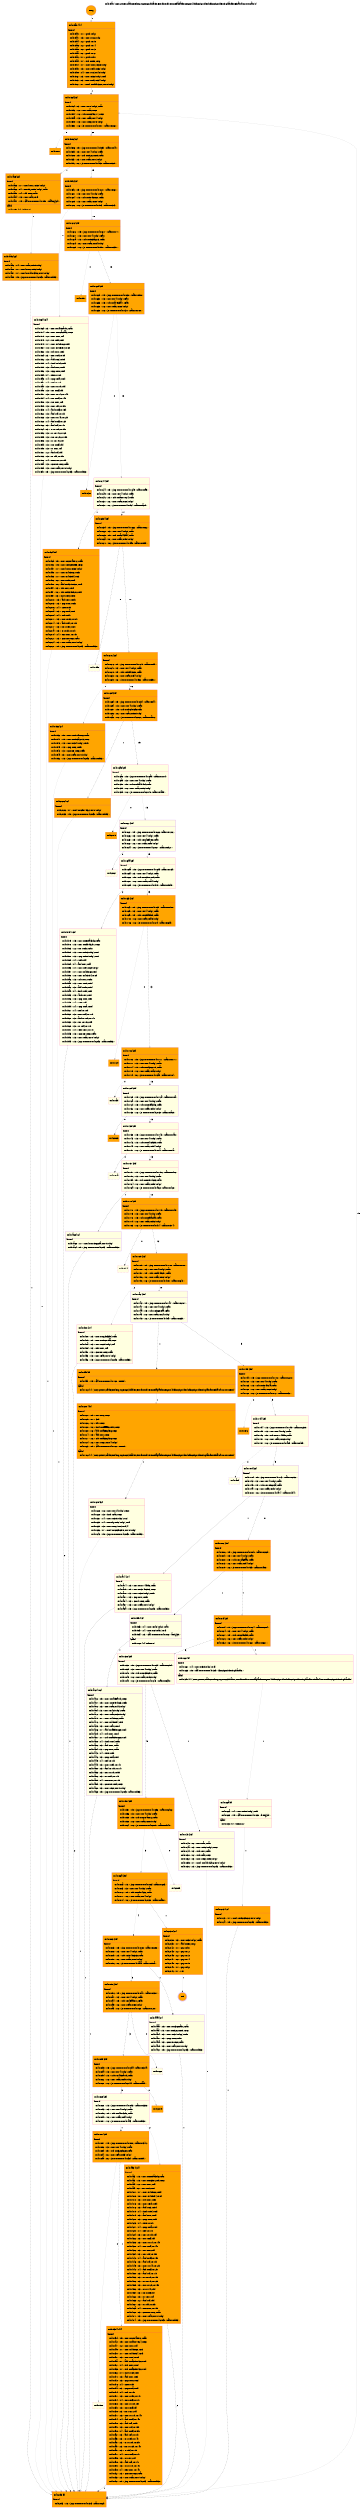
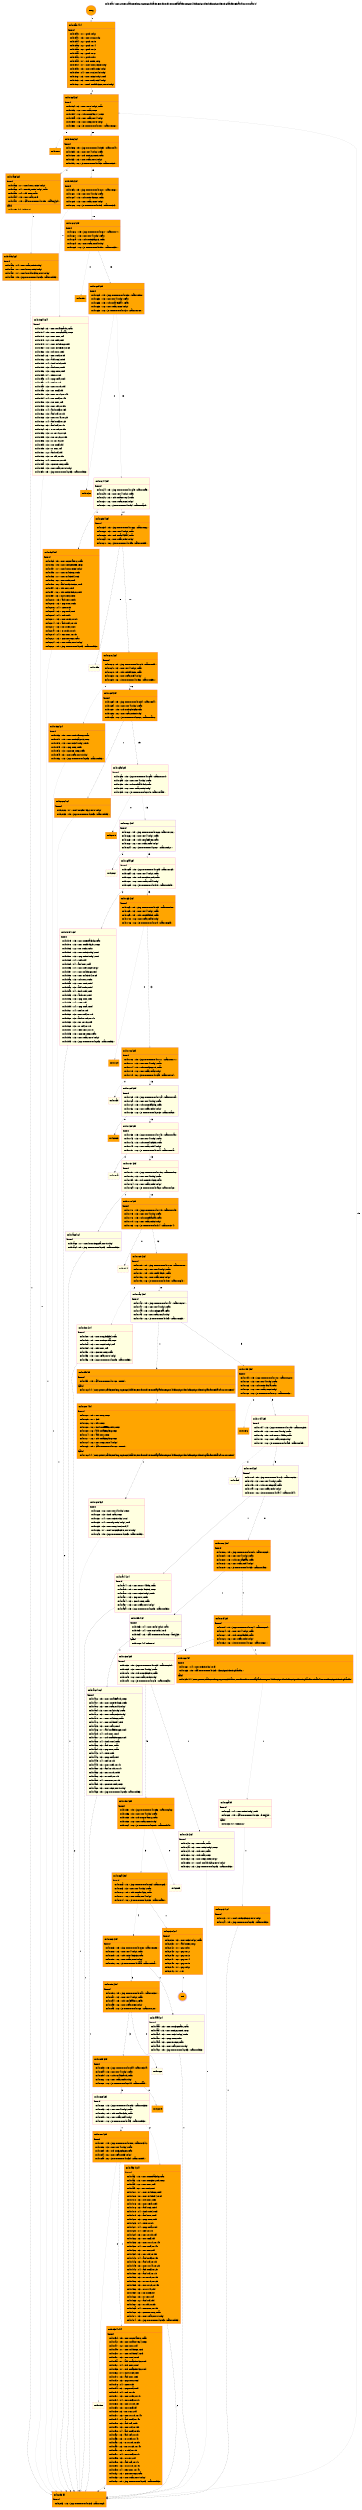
(265, 1669) -> (265, 1669)
